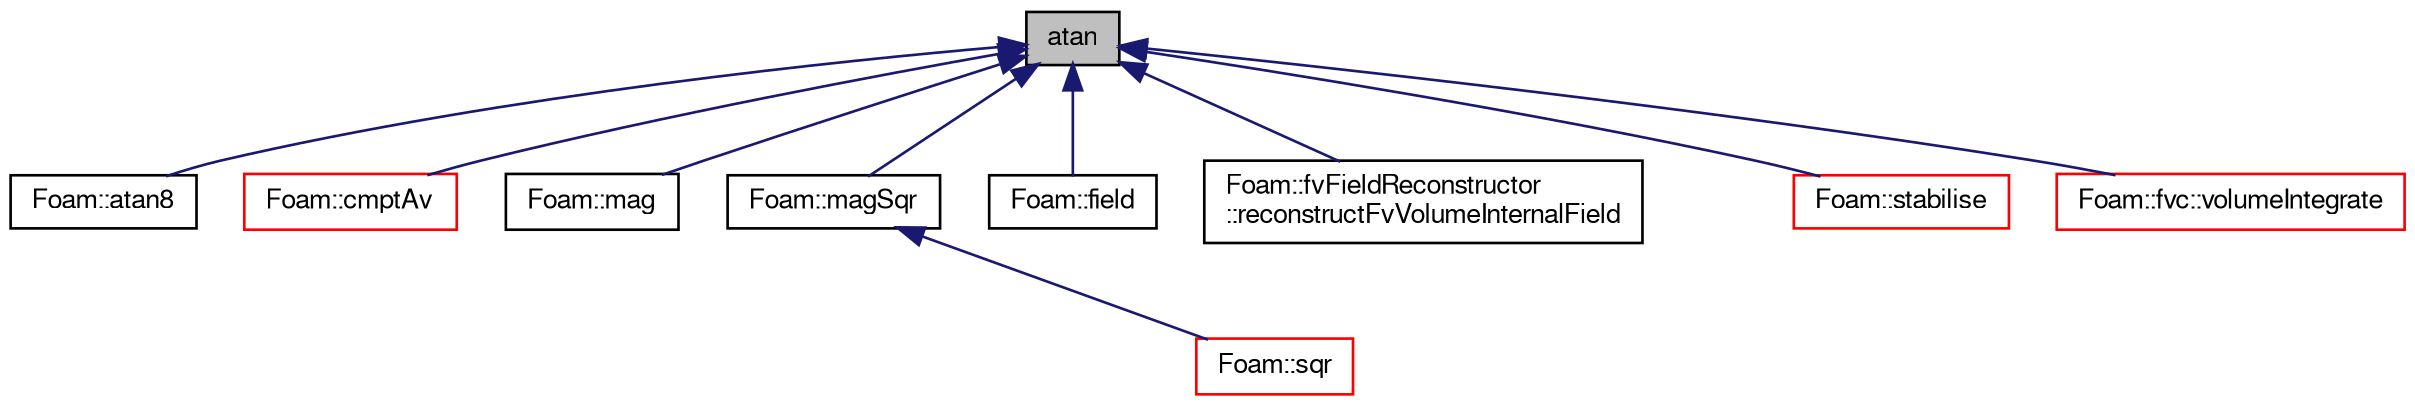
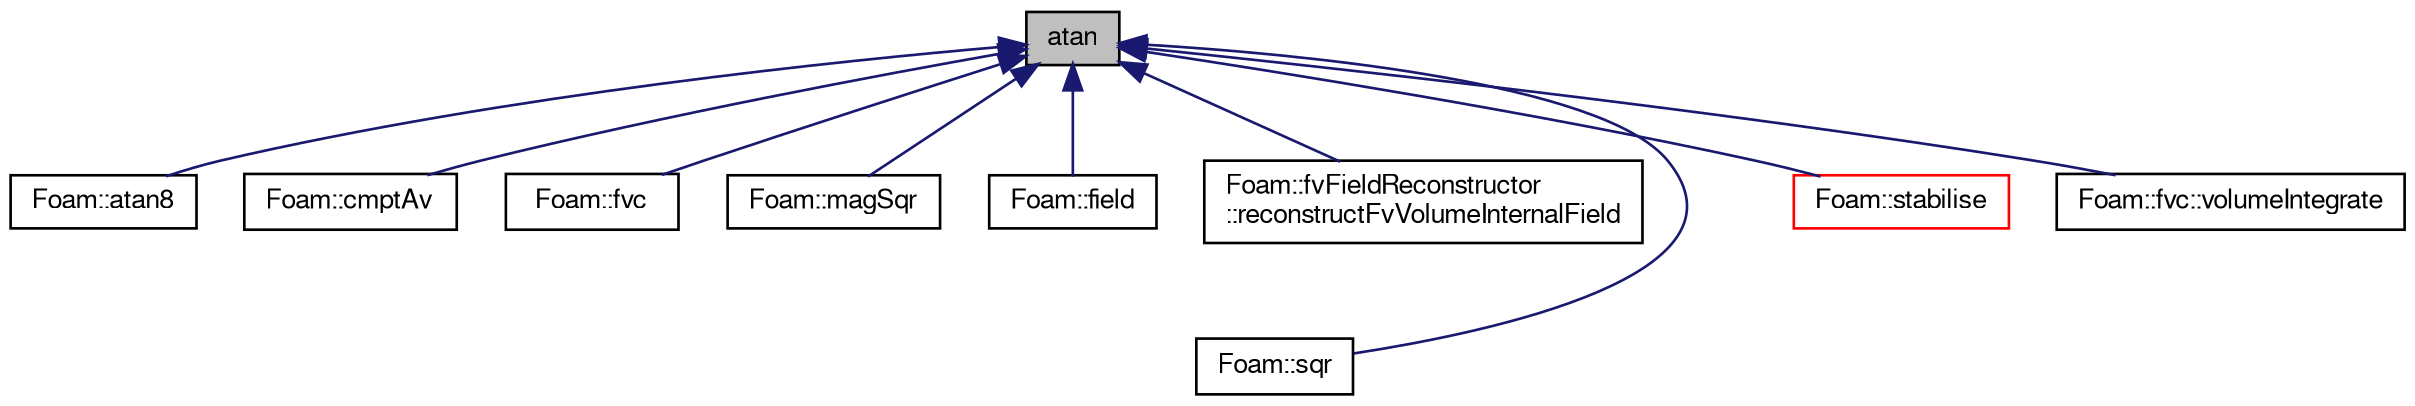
(351, 202) -> (351, 202)
(592, 202) -> (592, 202)
(2231, 202) -> (2231, 202)
(1065, 288) -> (1676, 177)
(1275, 366) -> (1275, 366)
